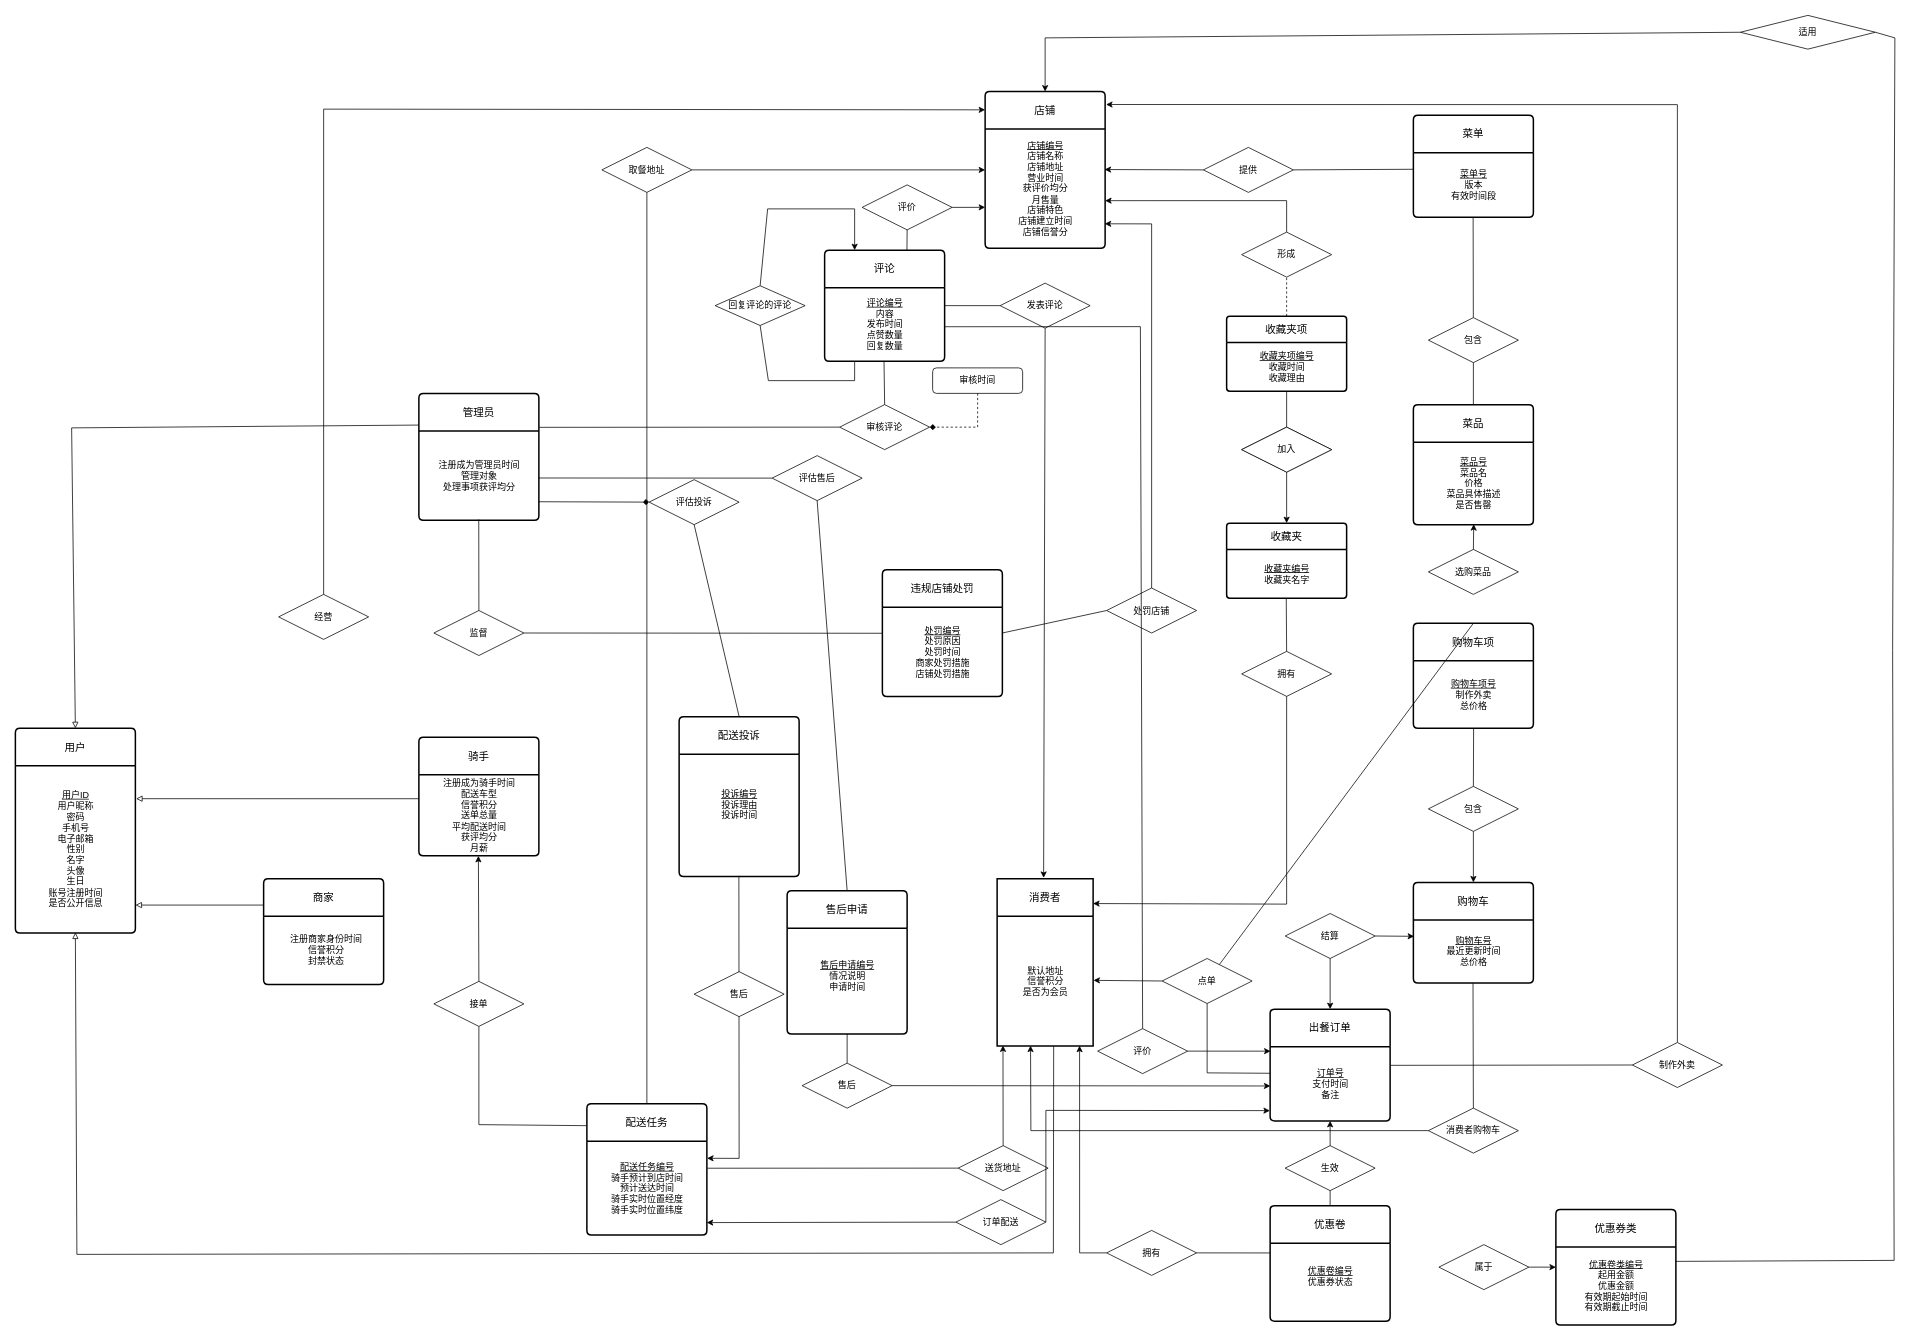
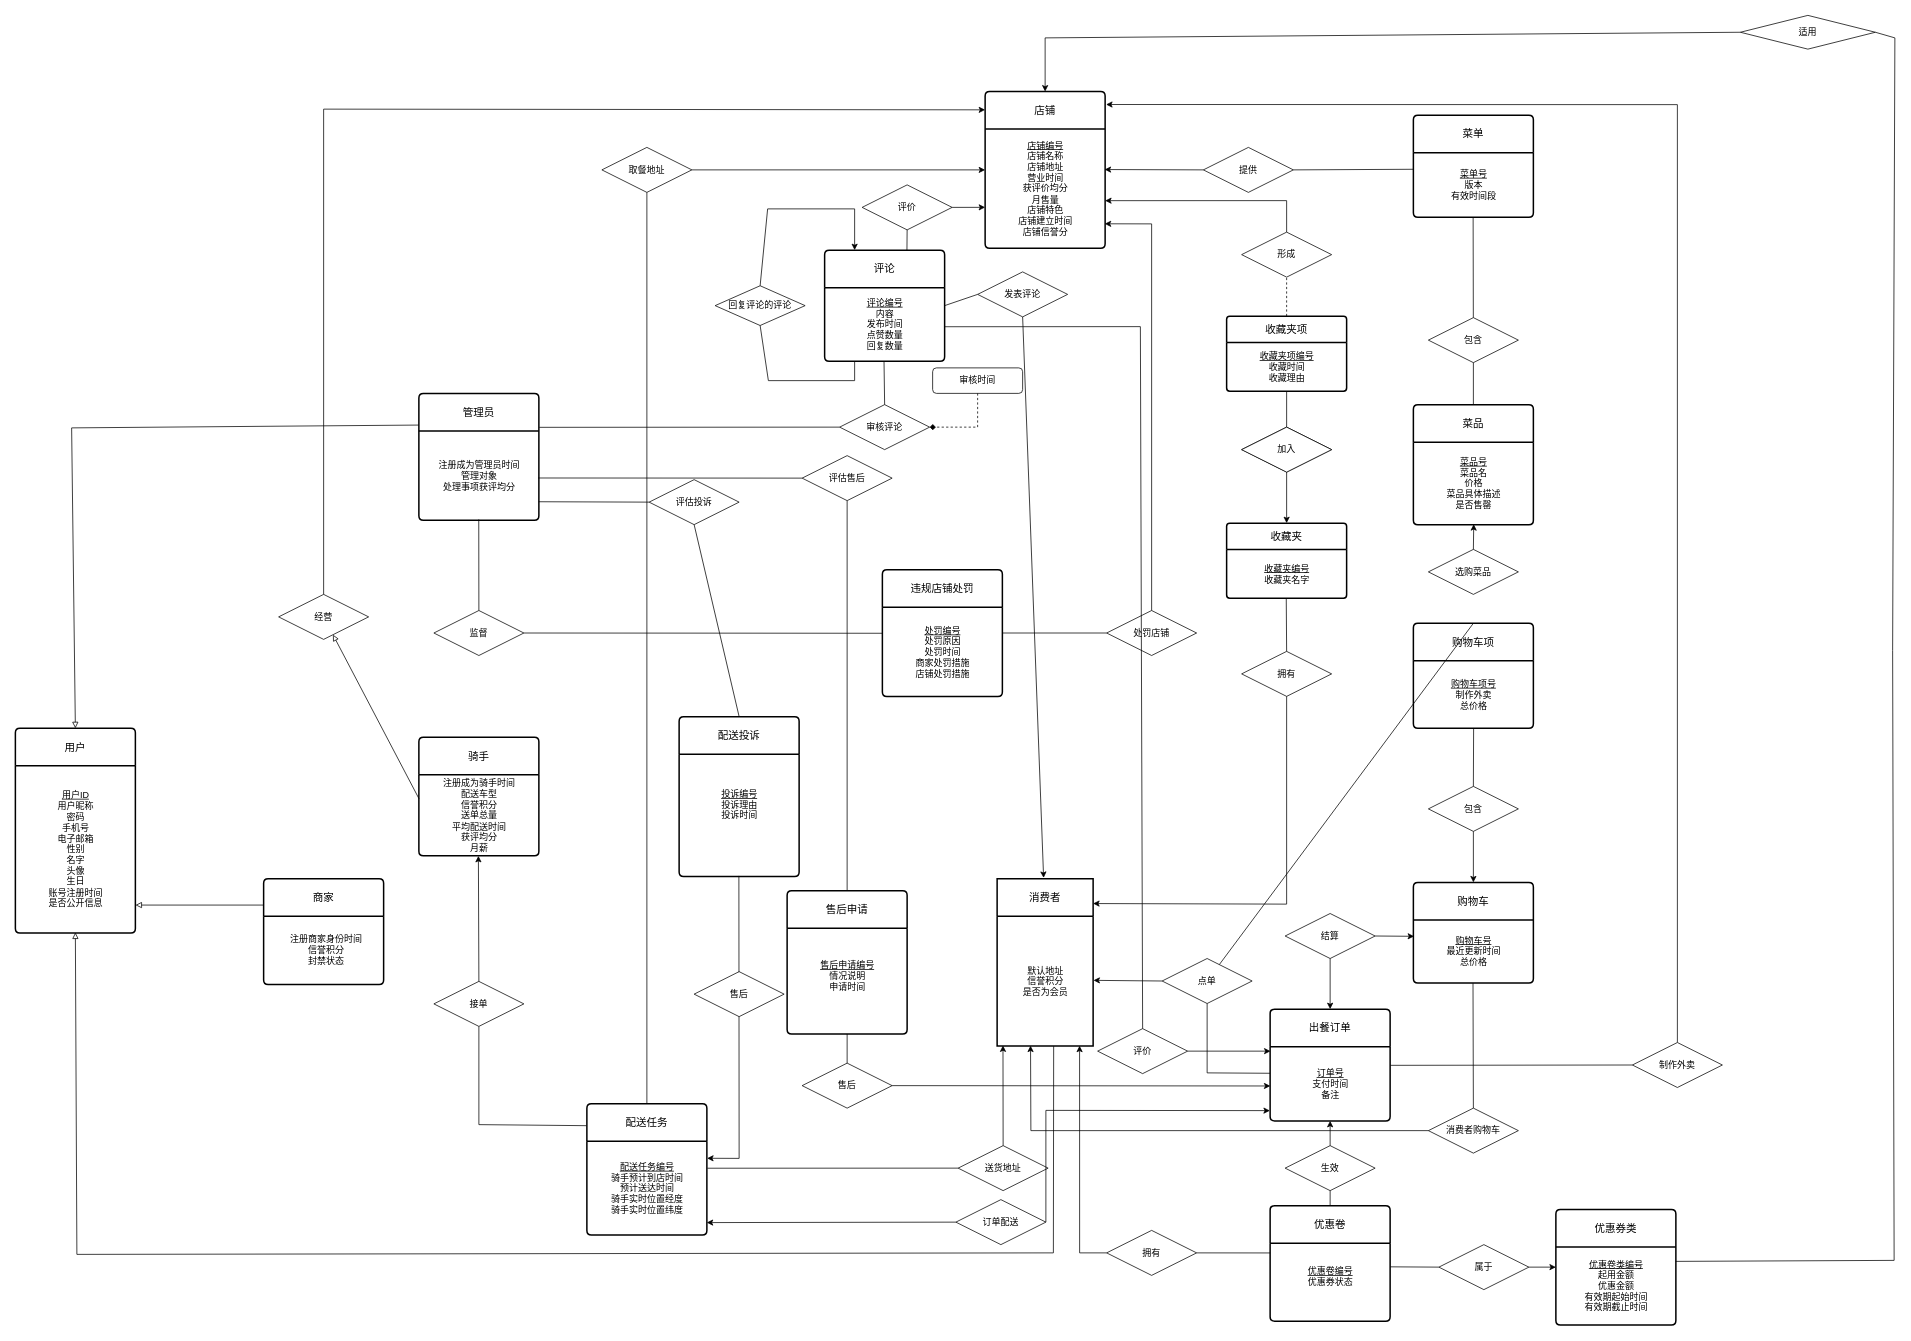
(1045, 306) -> (1023, 294)
(817, 478) -> (847, 478)
(642, 502) -> (644, 502)
(1152, 611) -> (1152, 633)
(280, 799) -> (376, 717)
none -> (1416, 1267)
